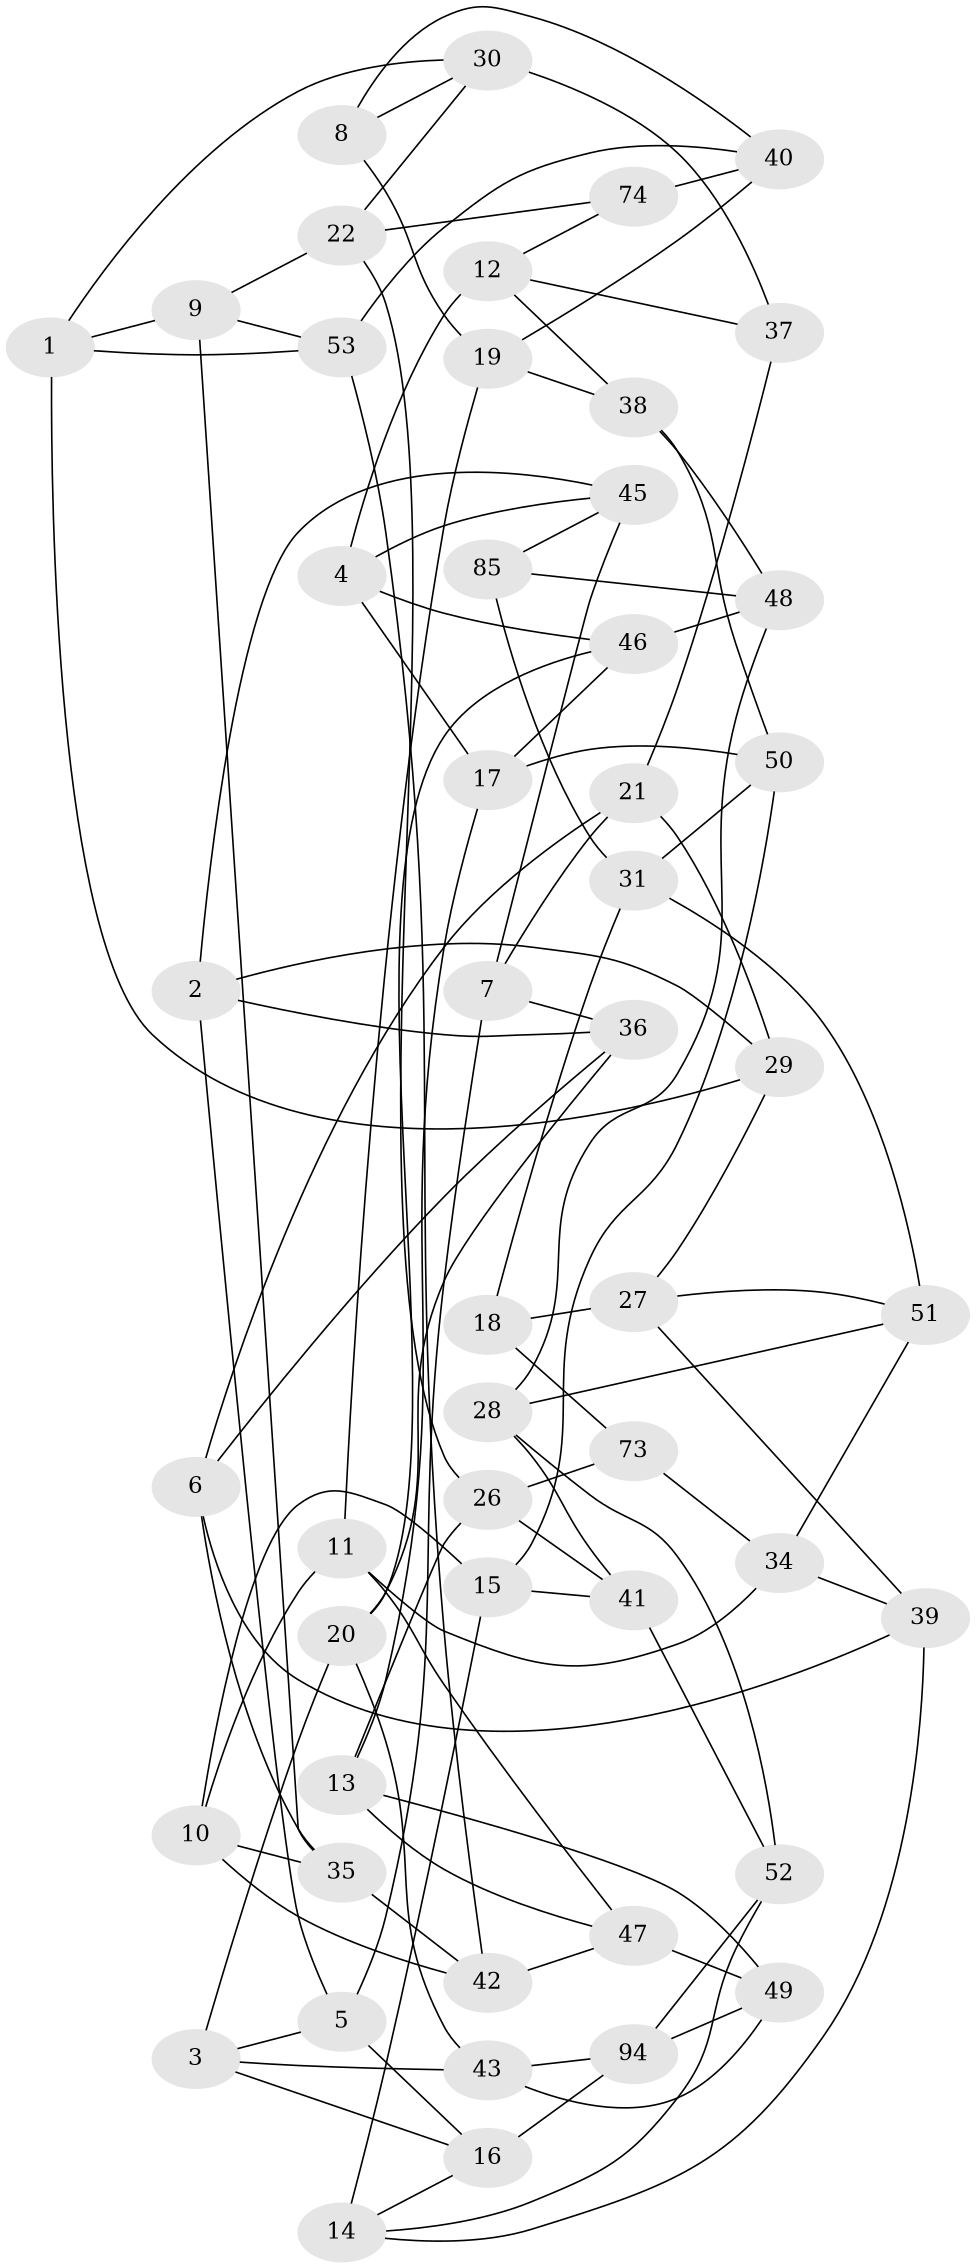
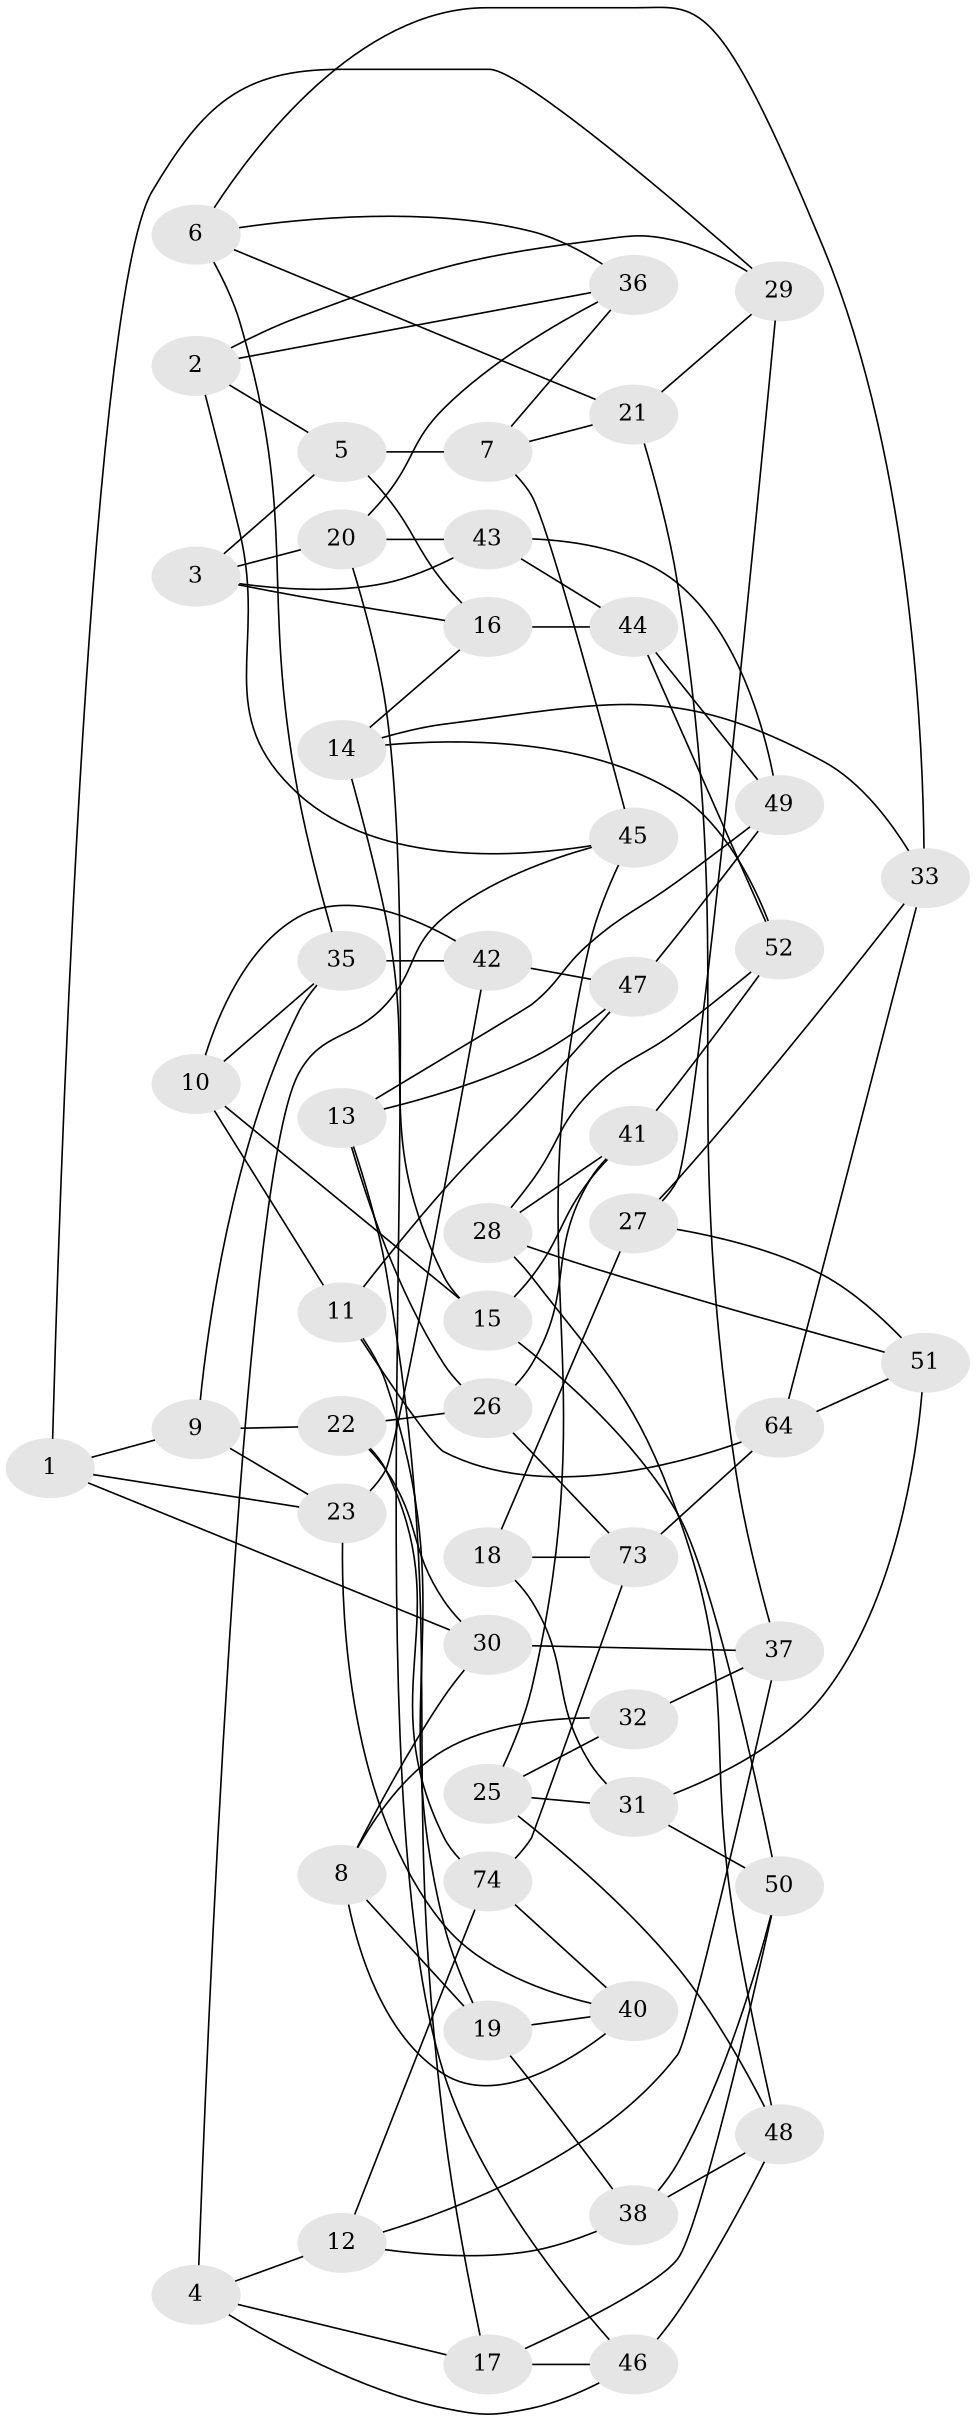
(342, 348) -> (342, 1513)
(488, 570) -> (488, 1794)
(780, 1563) -> (780, 1428)
(925, 1618) -> (925, 878)
none -> (580, 1703)
none -> (634, 1719)
(634, 2054) -> (634, 627)
